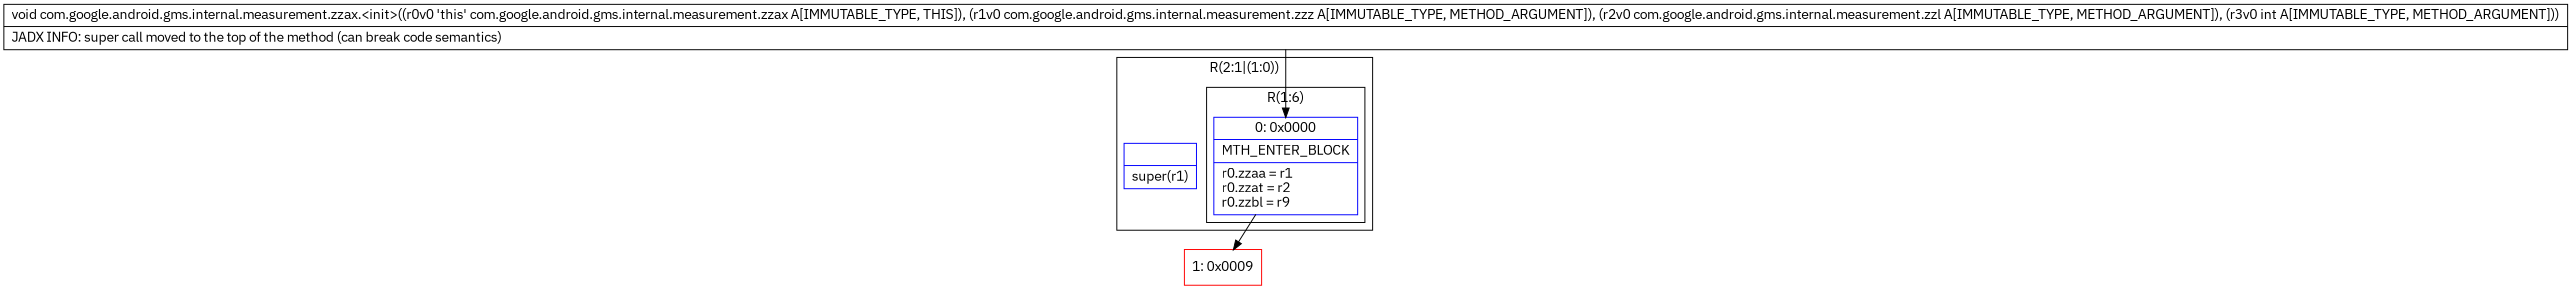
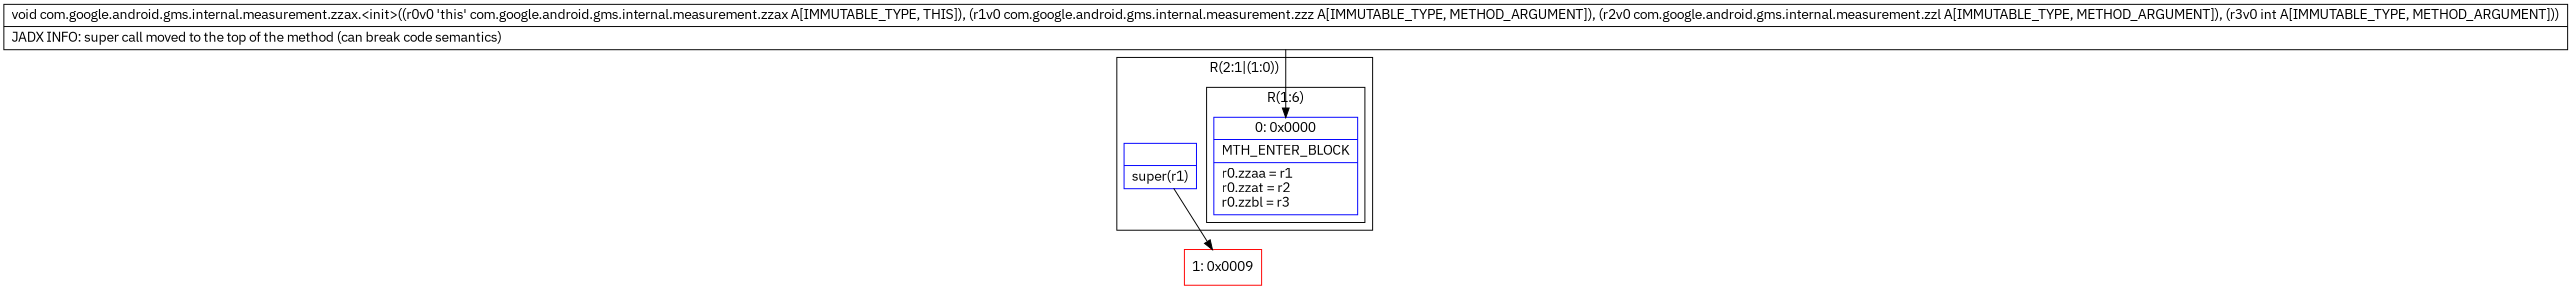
(1256, 203) -> (1256, 203)
(1247, 228) -> (1190, 215)
